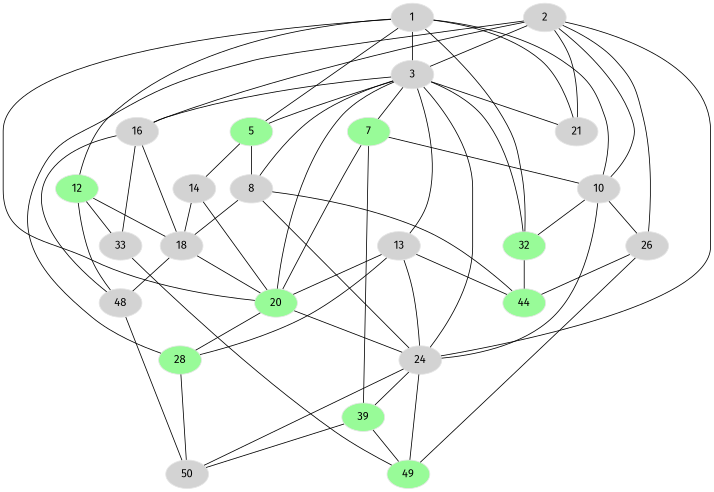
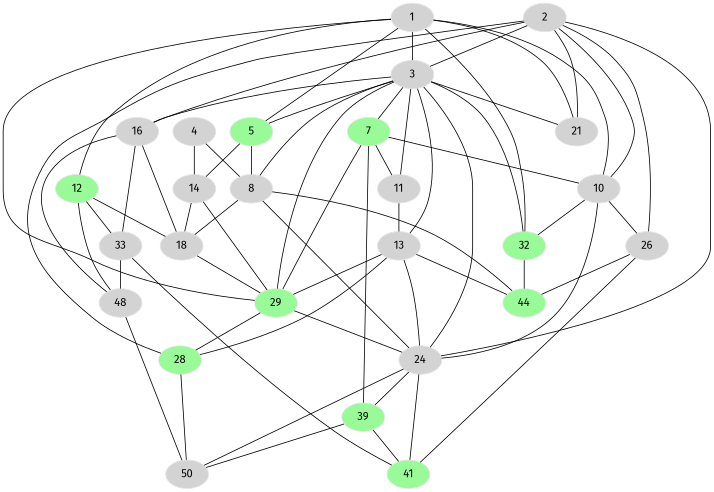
none -> (194, 132)
none -> (399, 189)
(154, 272) -> (121, 277)
(276, 303) -> (276, 303)
(408, 474) -> (408, 474)
